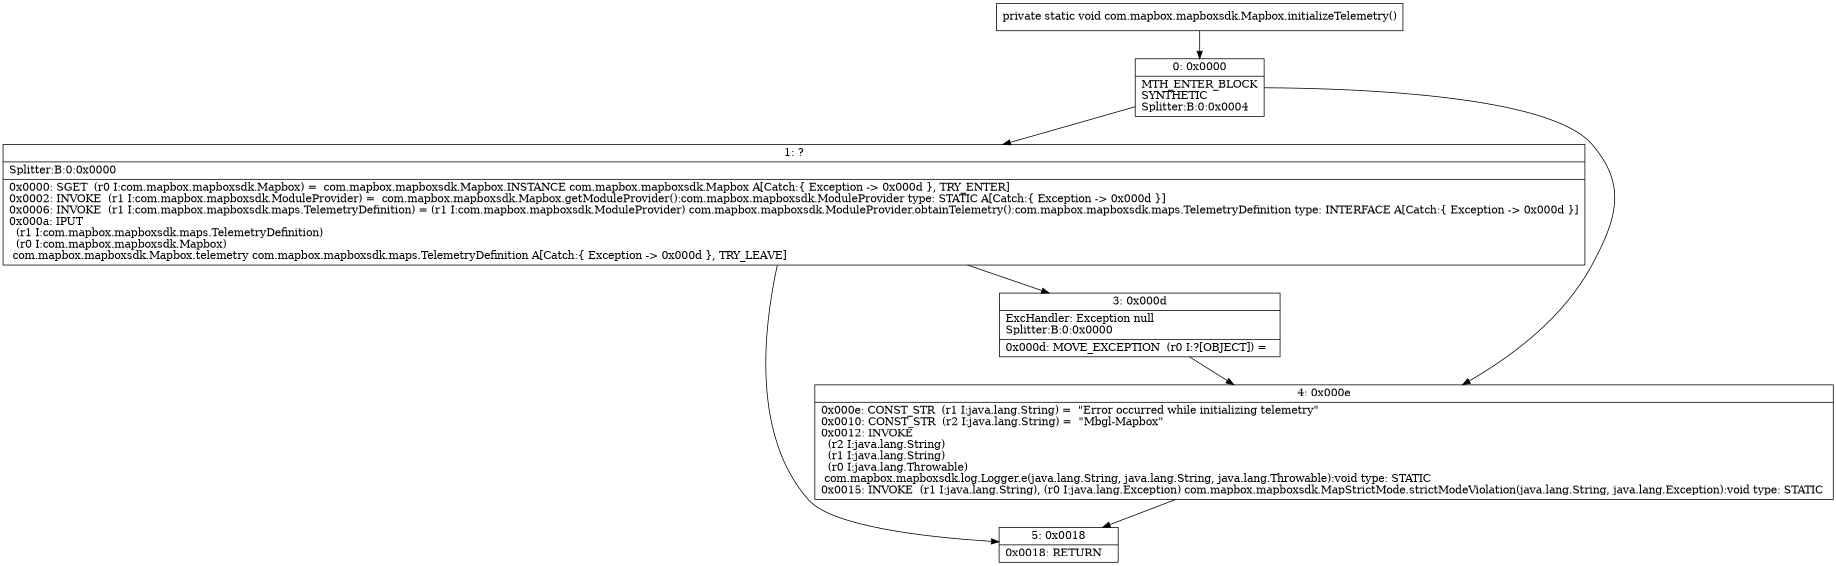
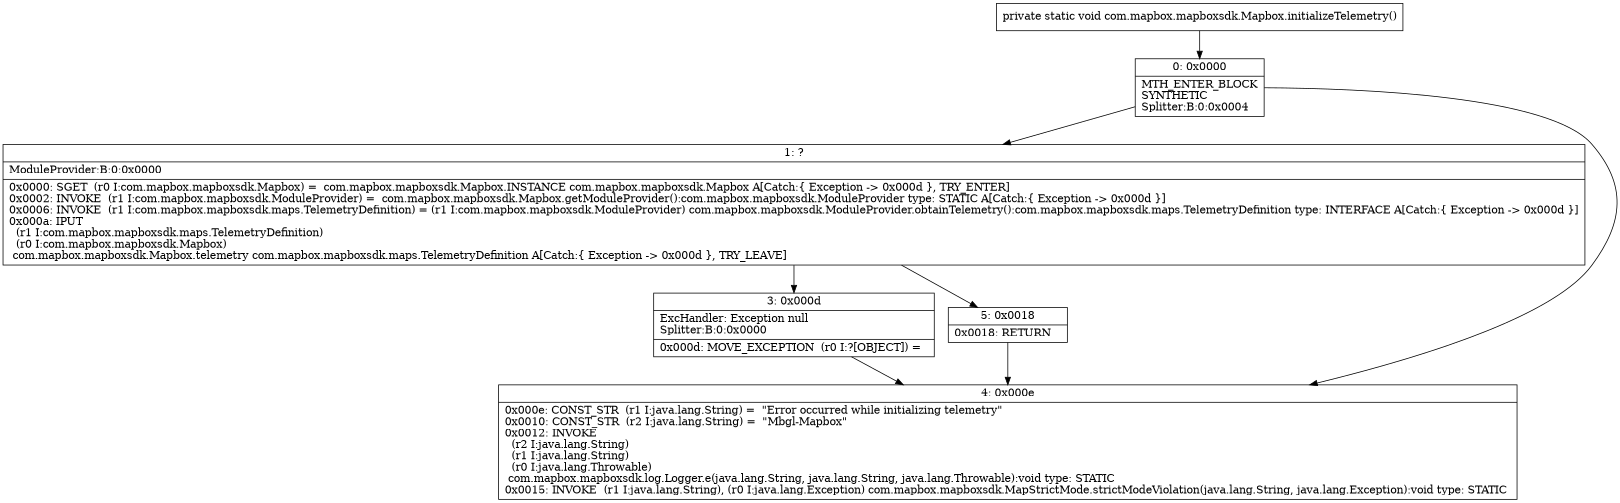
(63, 170) -> (86, 170)
(1143, 512) -> (1008, 360)
